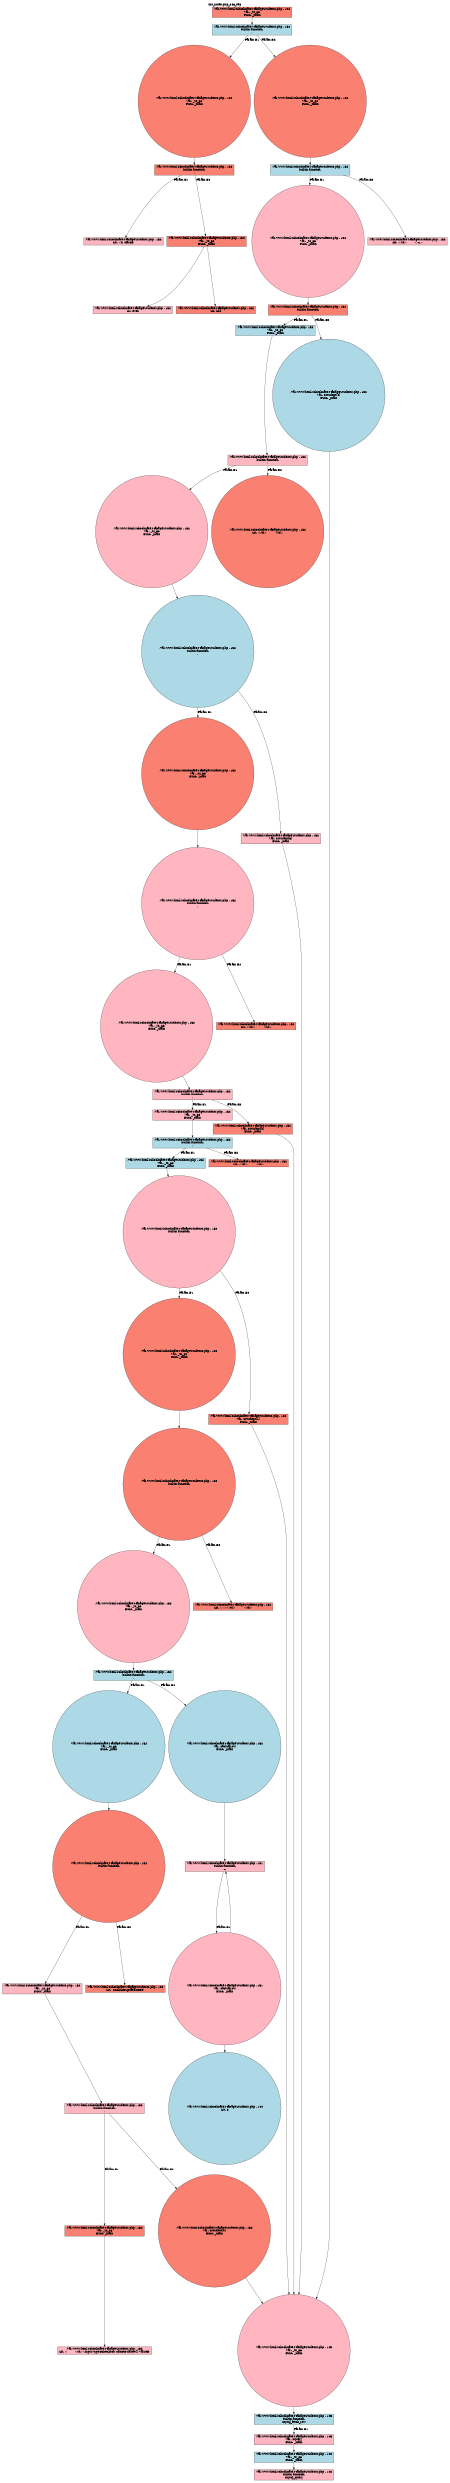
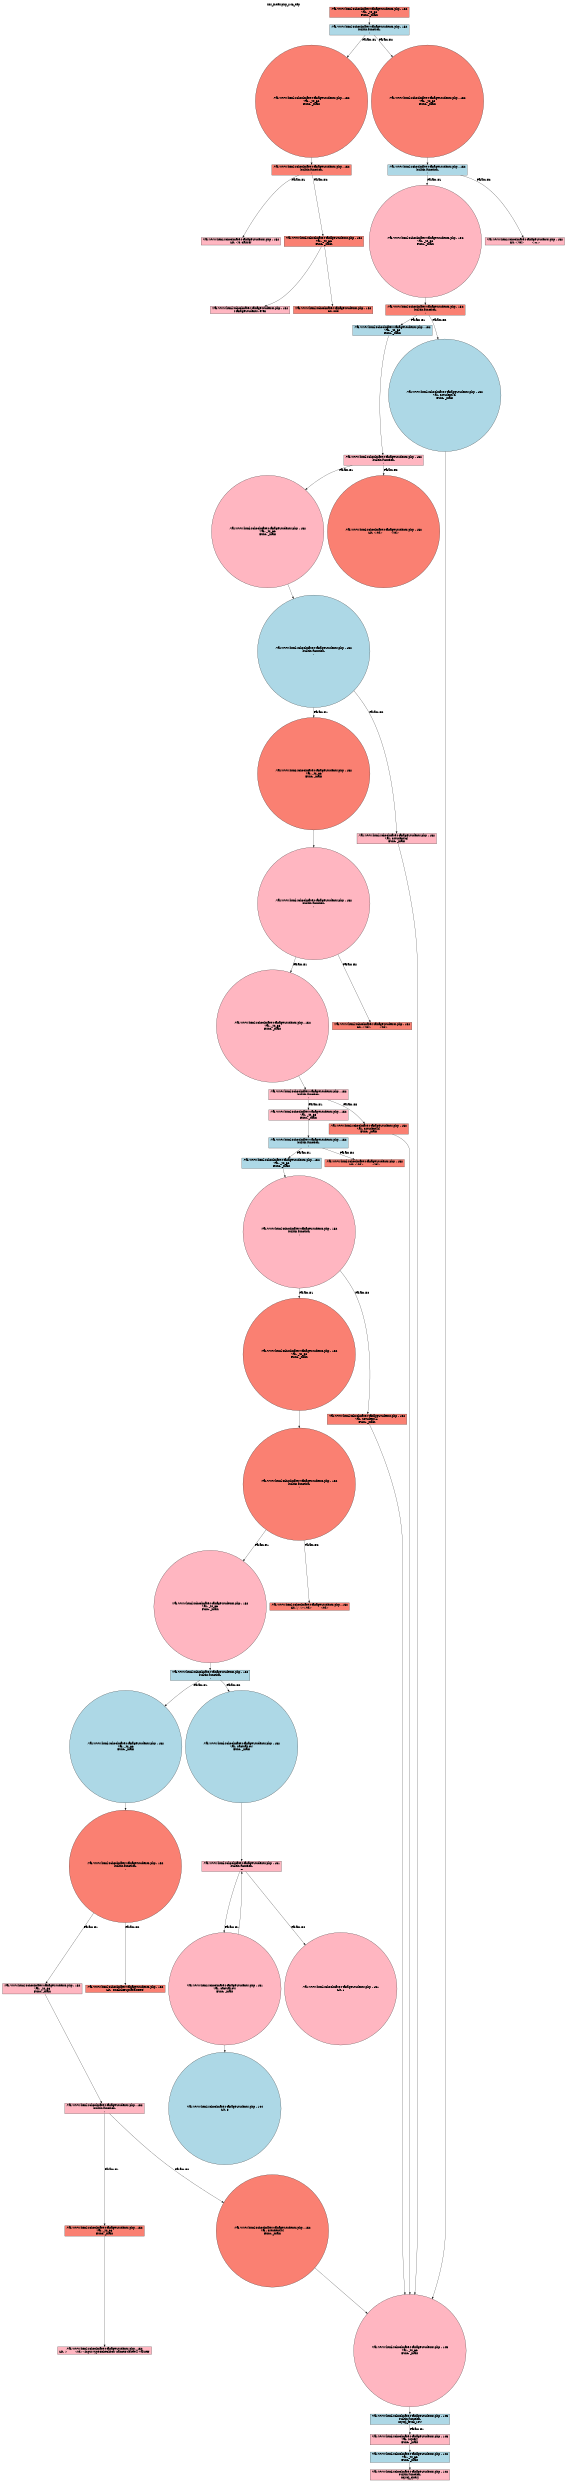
(133, 310) -> (250, 310)
none -> (341, 1989)
